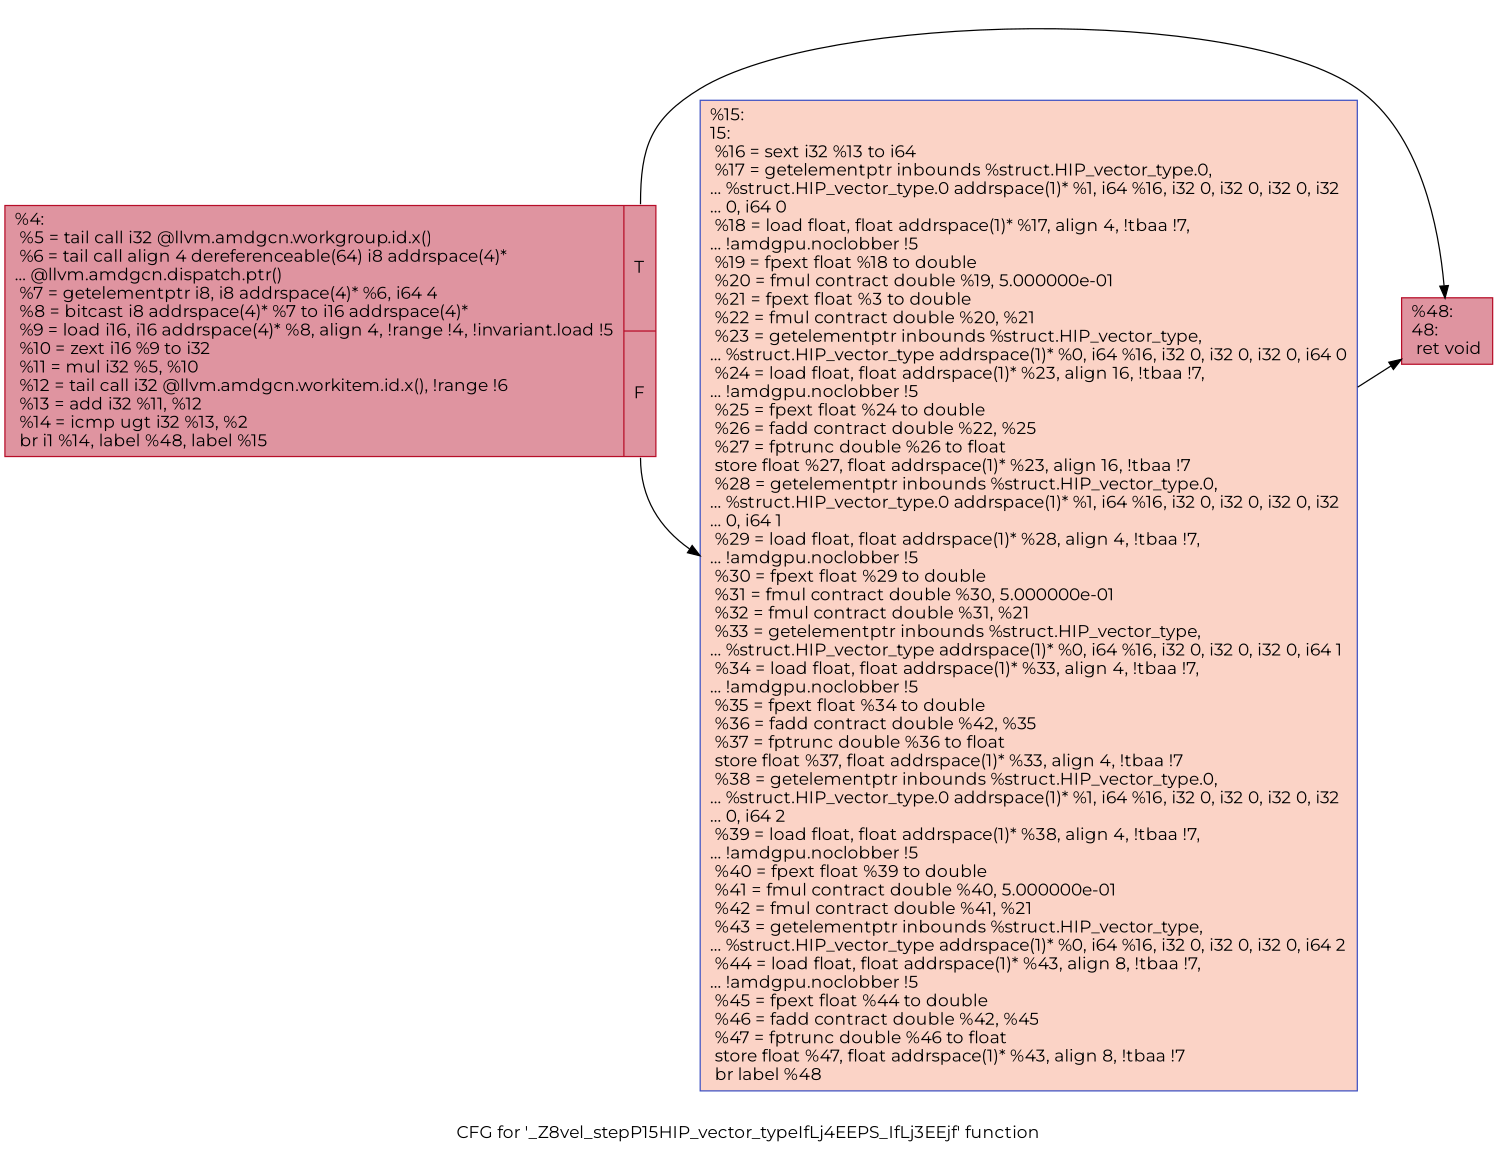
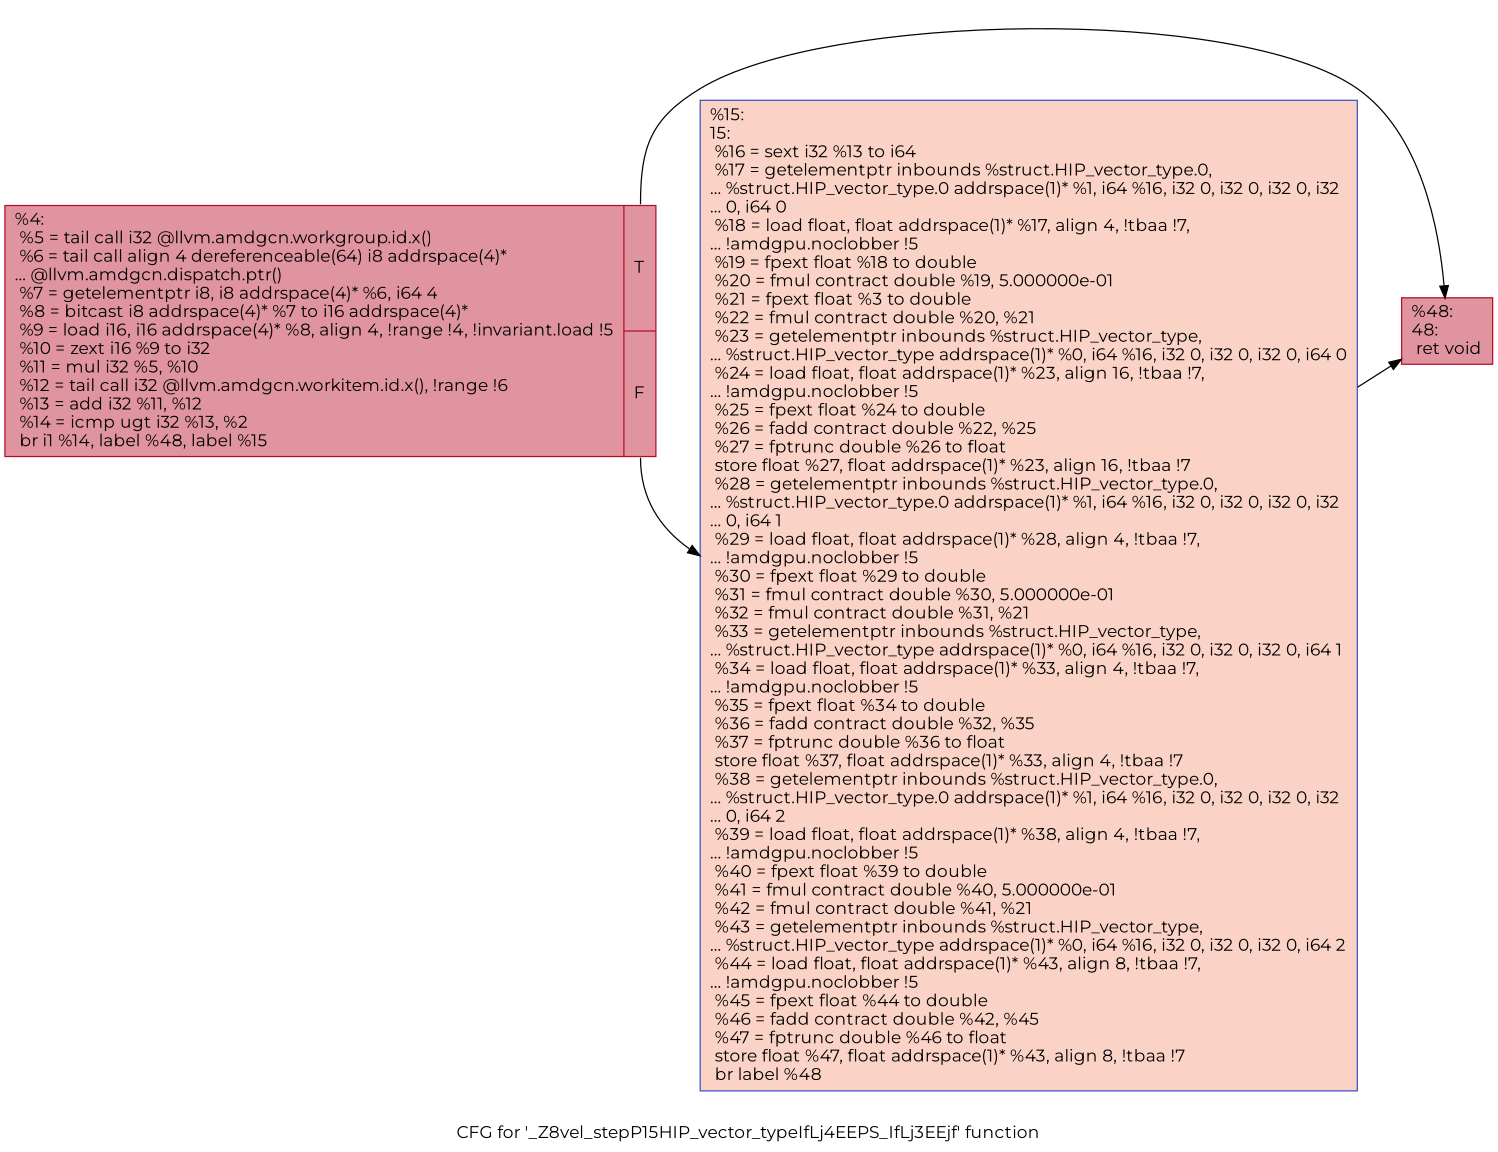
(874, 724) -> (873, 724)
